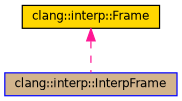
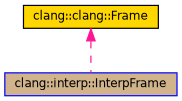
(91, 17) -> (91, 17)
